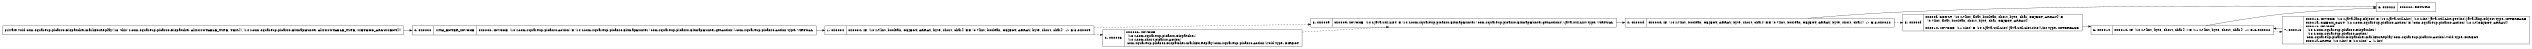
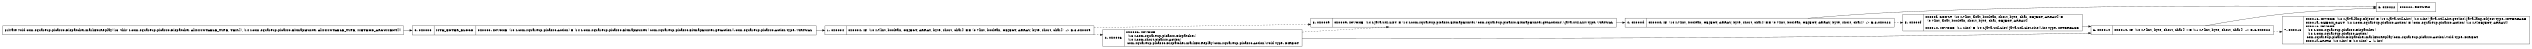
(2279, 29) -> (1695, 38)
(455, 30) -> (455, 30)
